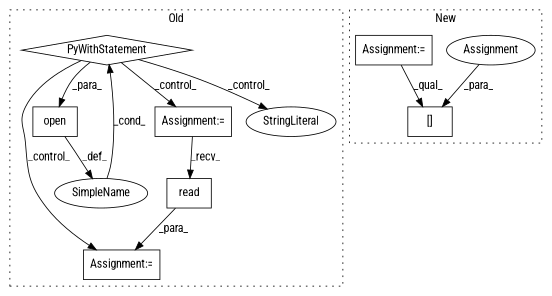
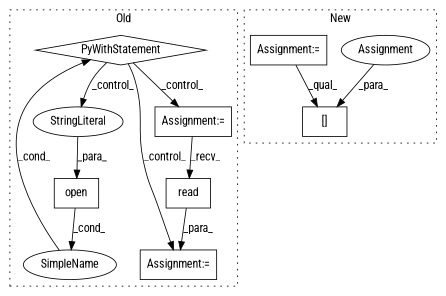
(73, 78) -> (77, 153)
(95, 157) -> (90, 229)
